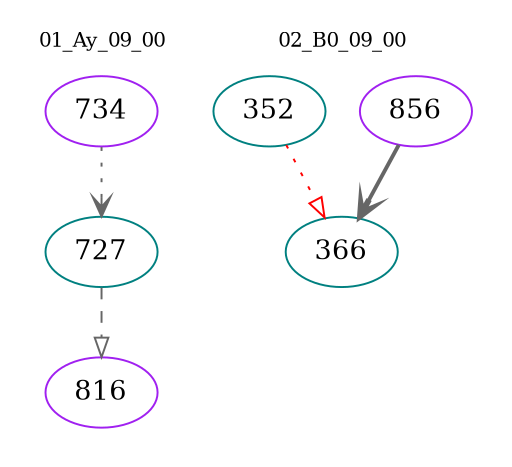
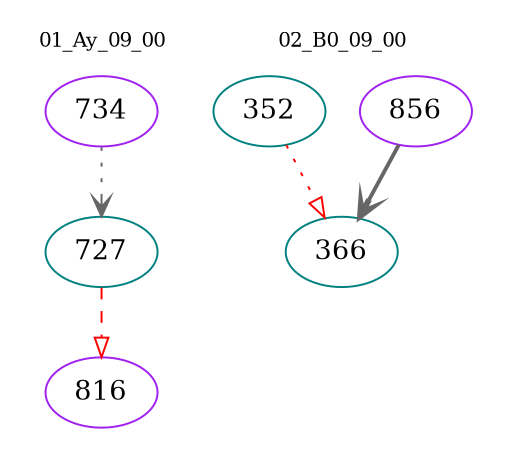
(102, 313) -> (102, 313)
